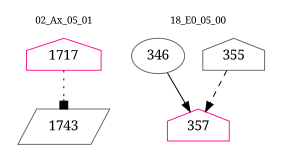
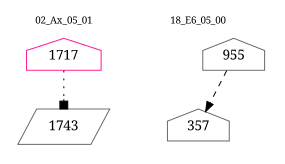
(198, 21) -> (198, 21)
(158, 56) -> none
(234, 56) -> (234, 56)
(198, 127) -> (198, 127)
